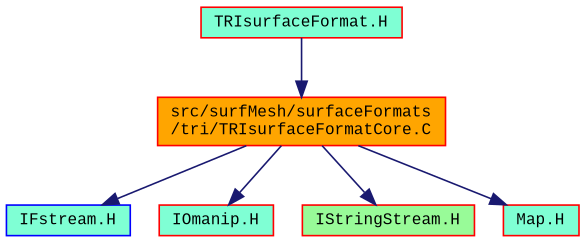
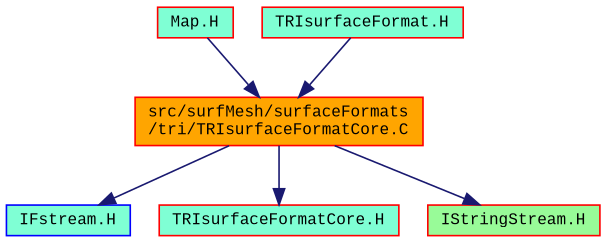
(425, 172) -> (228, 61)
(216, 220) -> (279, 220)
